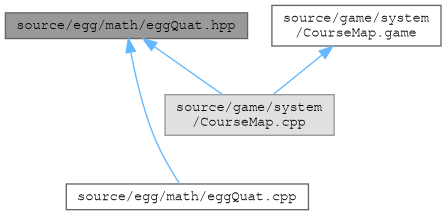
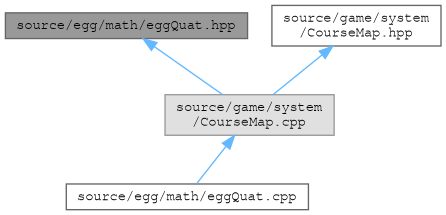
(356, 26) -> (356, 26)
(148, 121) -> (211, 165)
